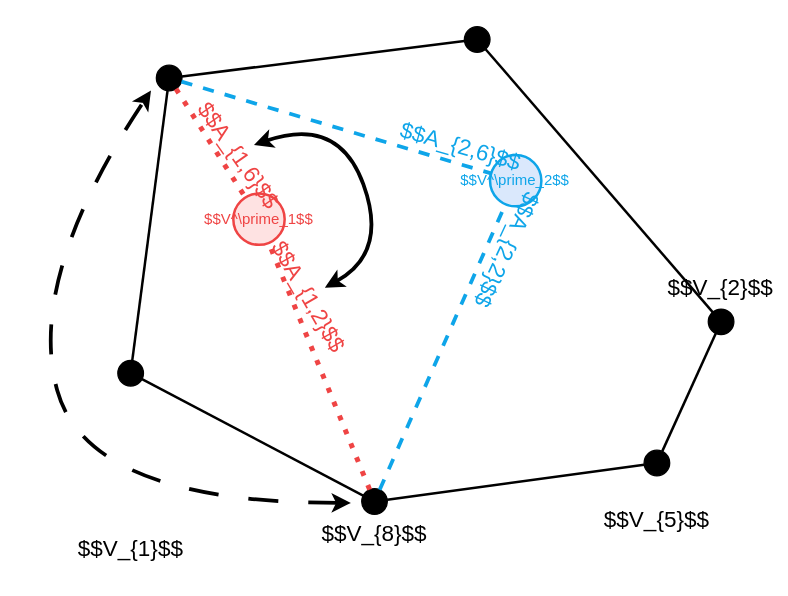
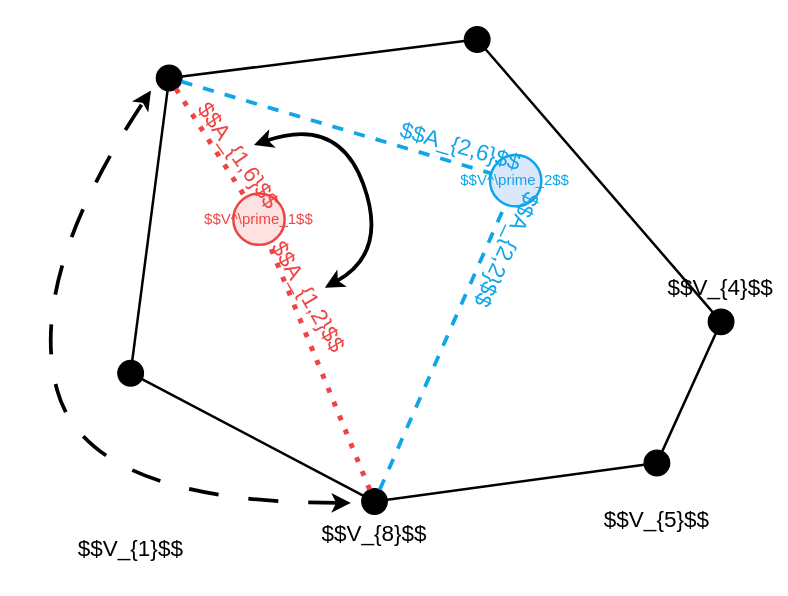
(721, 288) -> (721, 288)
